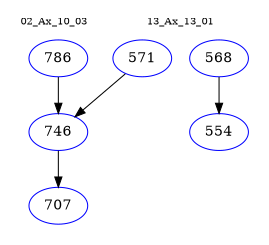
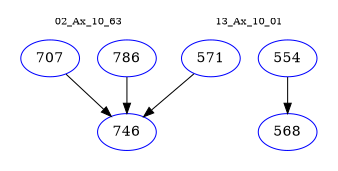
(54, 22) -> (89, 22)
(181, 22) -> (249, 22)
(219, 90) -> (288, 90)
(58, 164) -> (85, 92)
